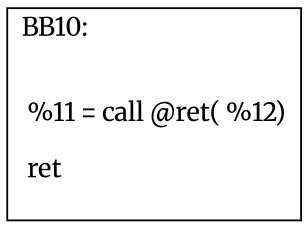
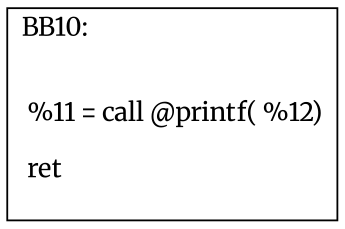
(154, 113) -> (172, 113)
